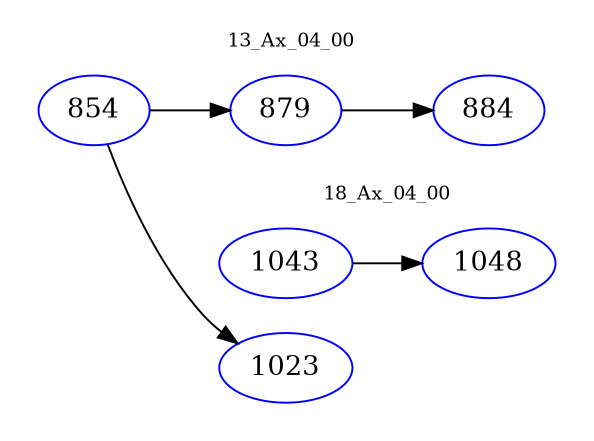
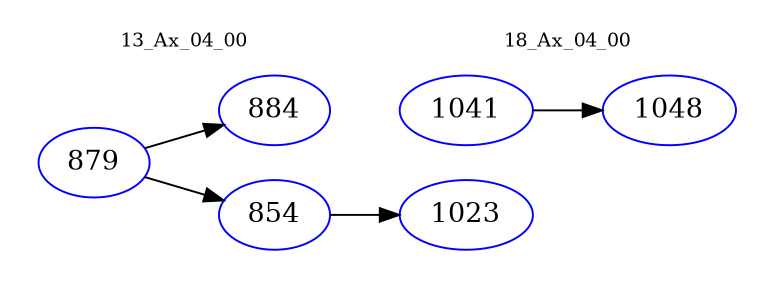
(180, 110) -> (175, 186)
(286, 263) -> (466, 110)
